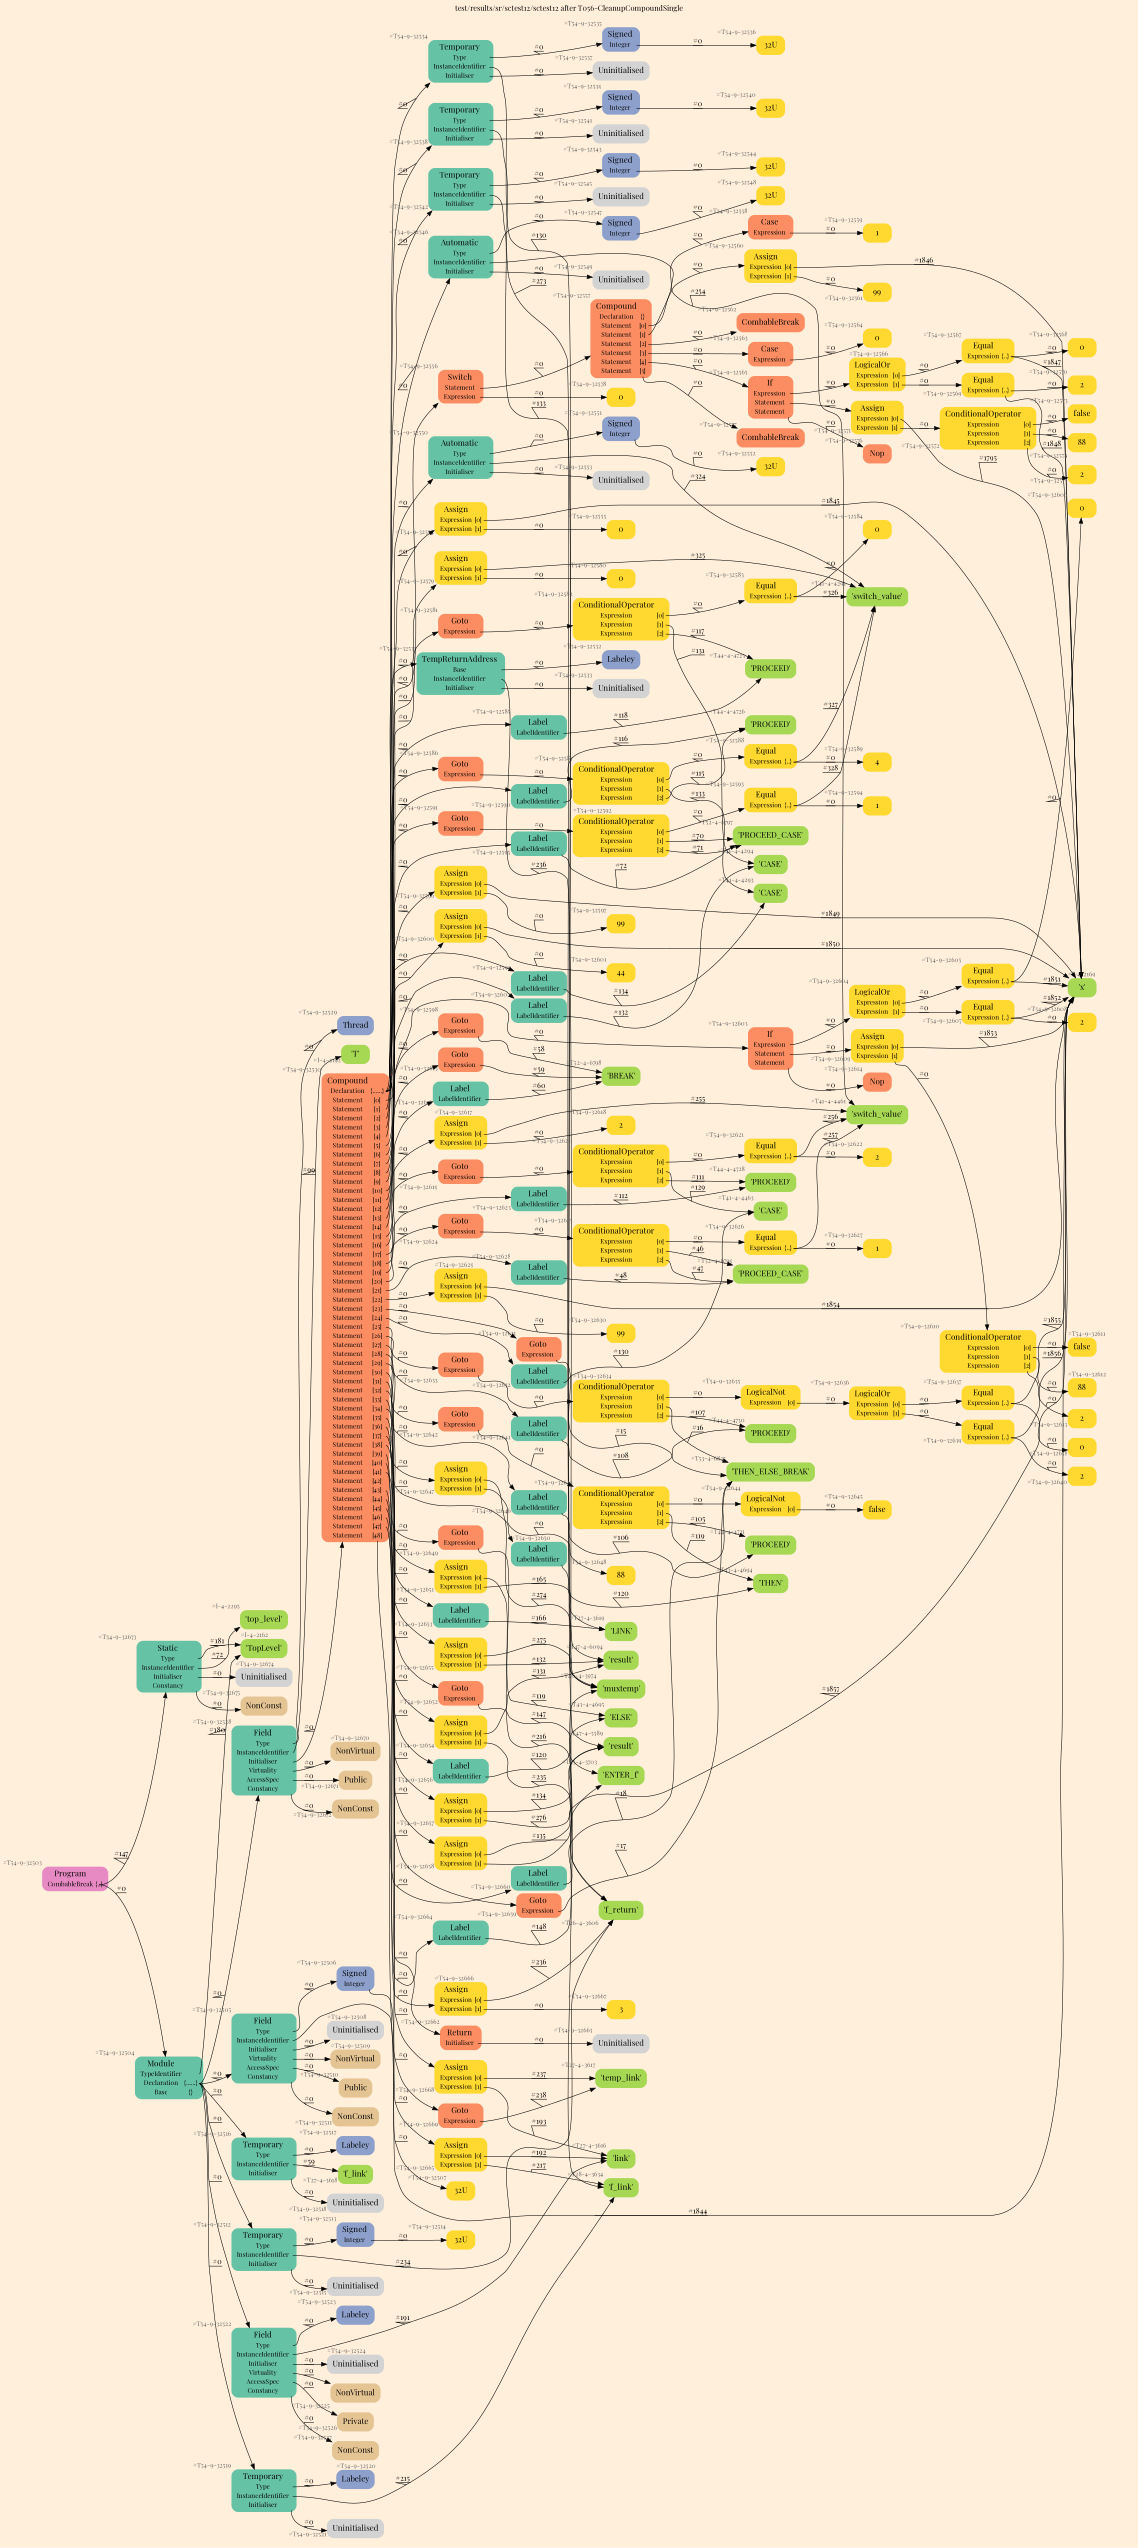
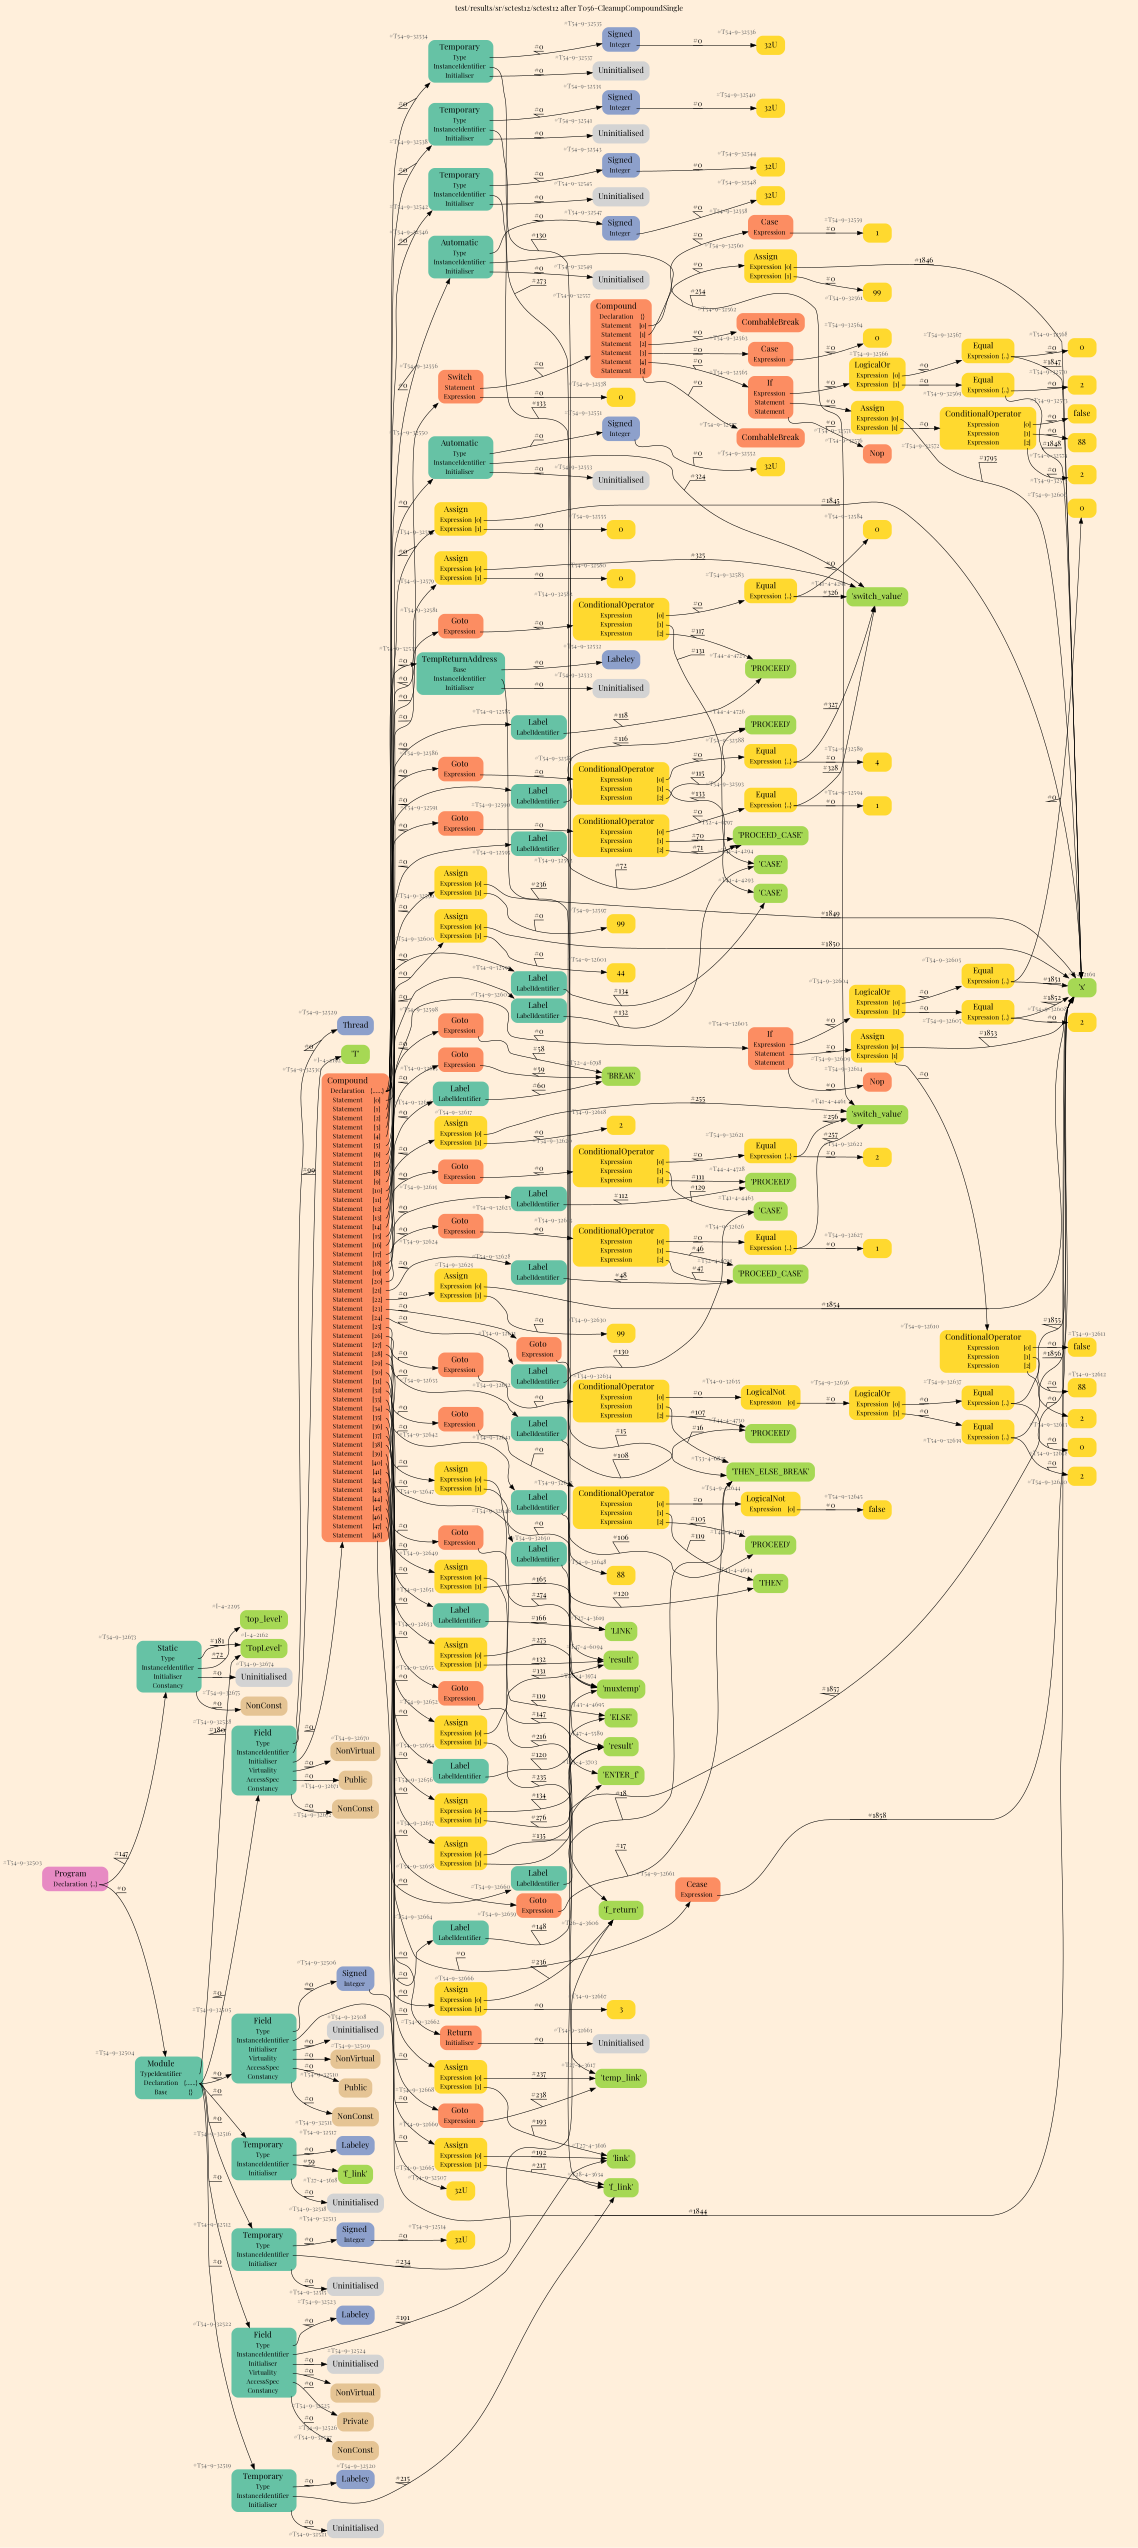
(571, 1267) -> (570, 1359)
(70, 1884) -> (71, 1884)
none -> (698, 1890)
